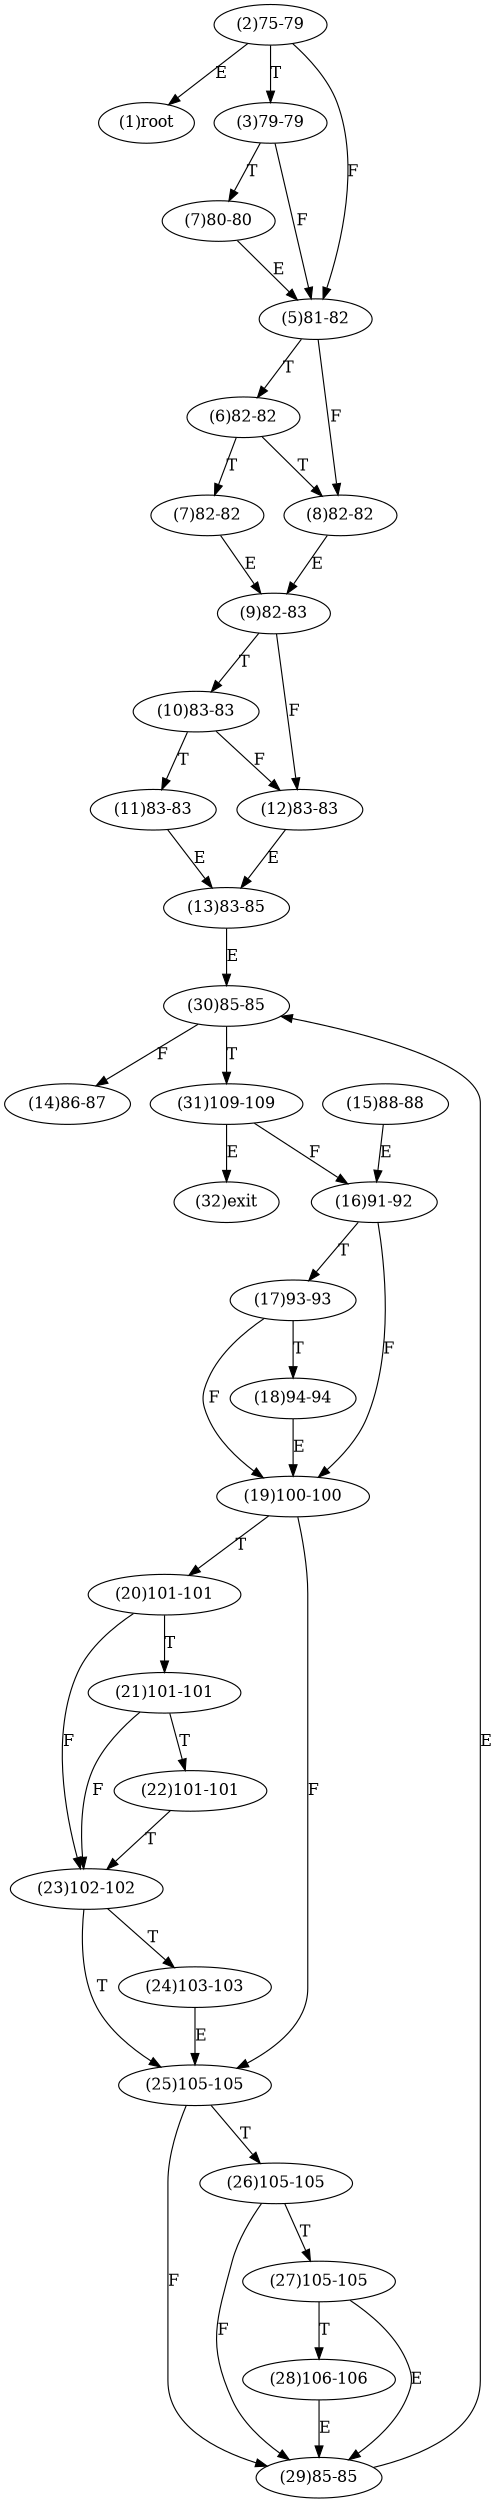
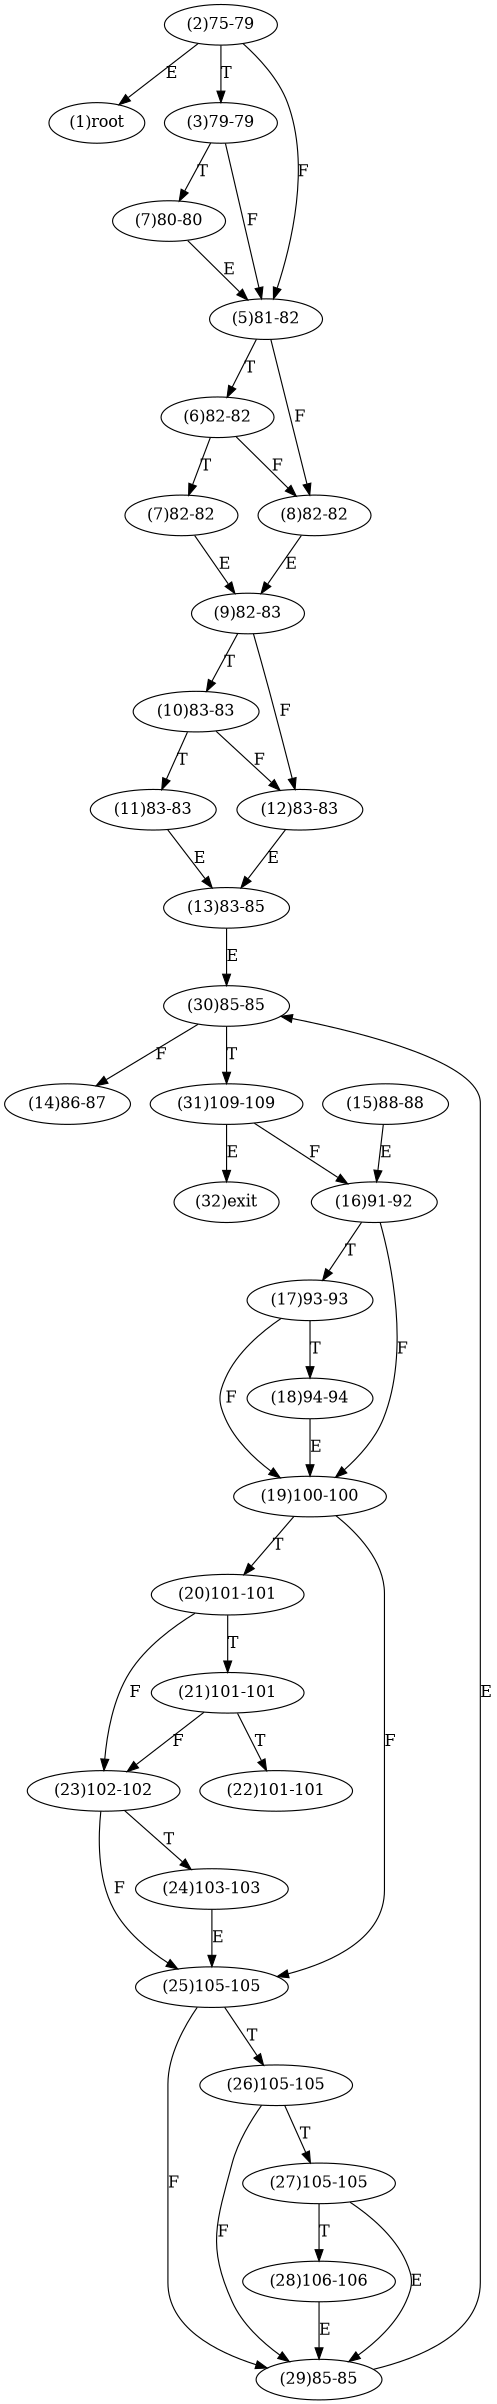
(303, 466) -> (277, 466)
(143, 1836) -> none
(103, 1987) -> (119, 1889)
